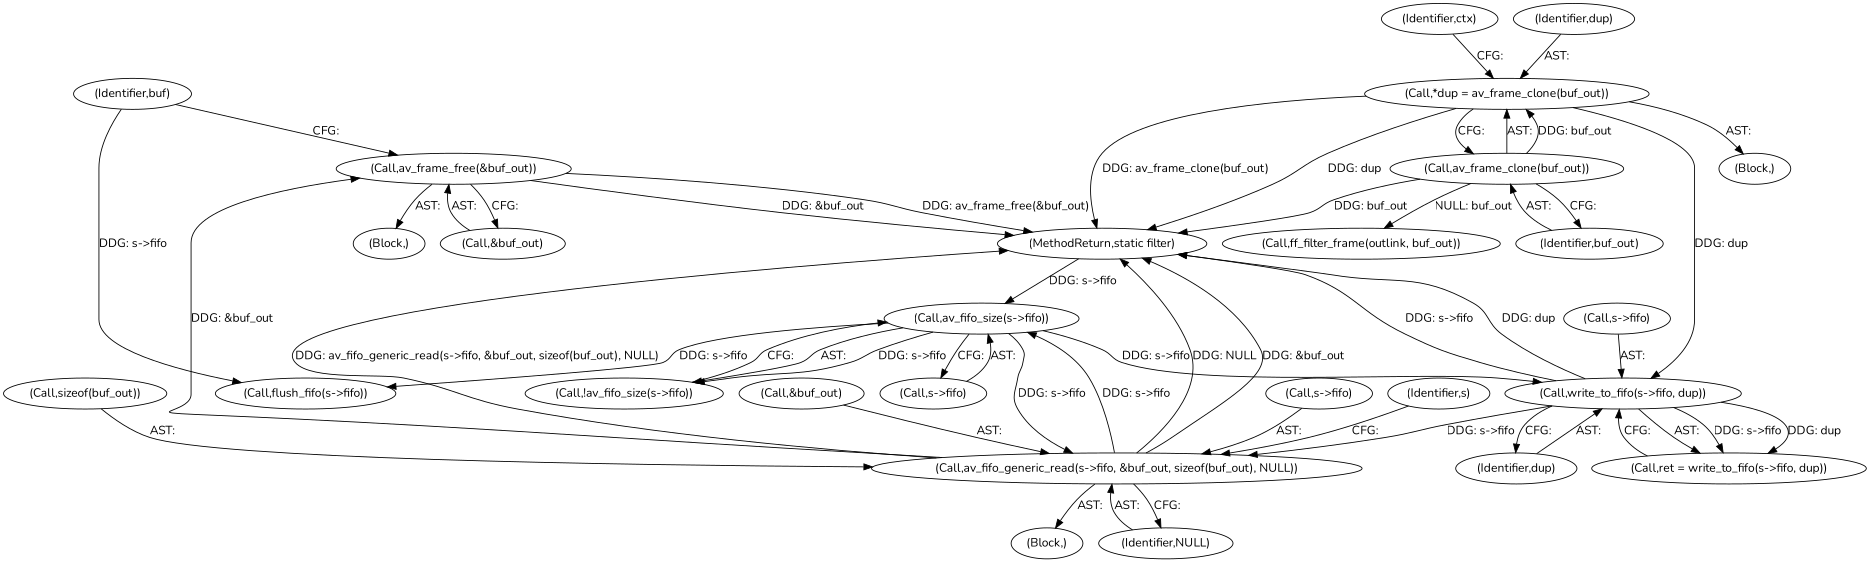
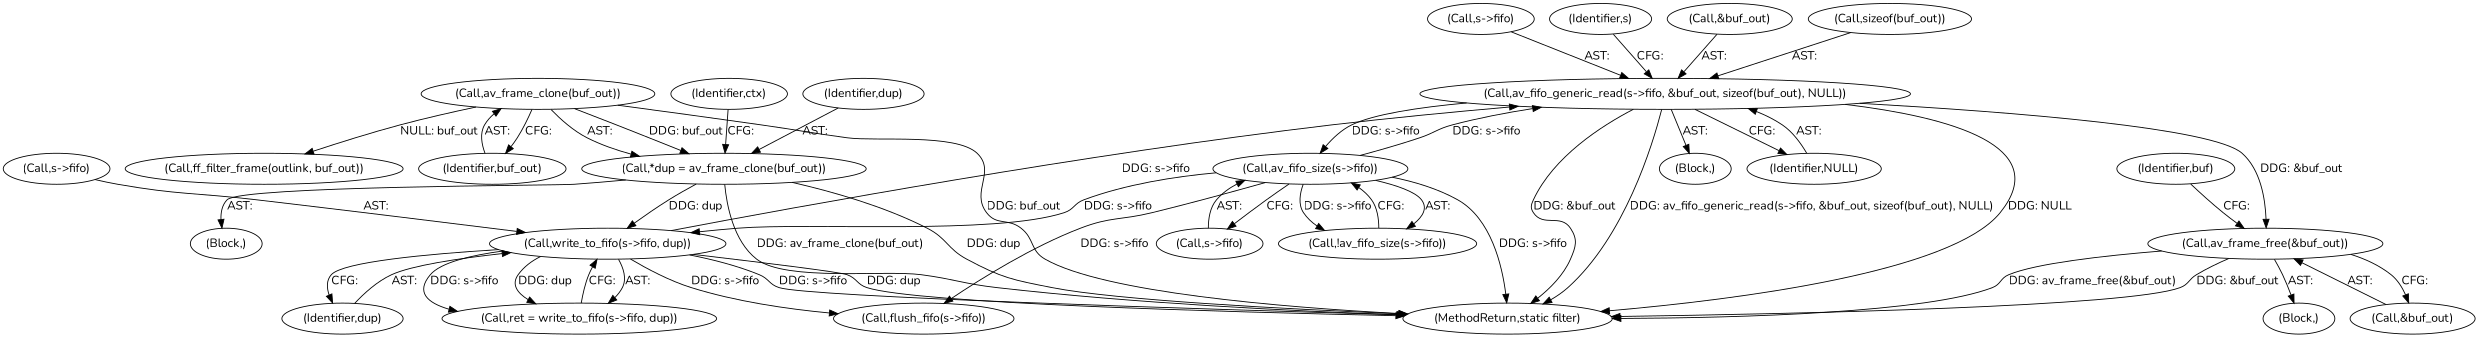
(1457, 128) -> none
(1046, 279) -> (1473, 212)
(99, 289) -> (727, 297)
